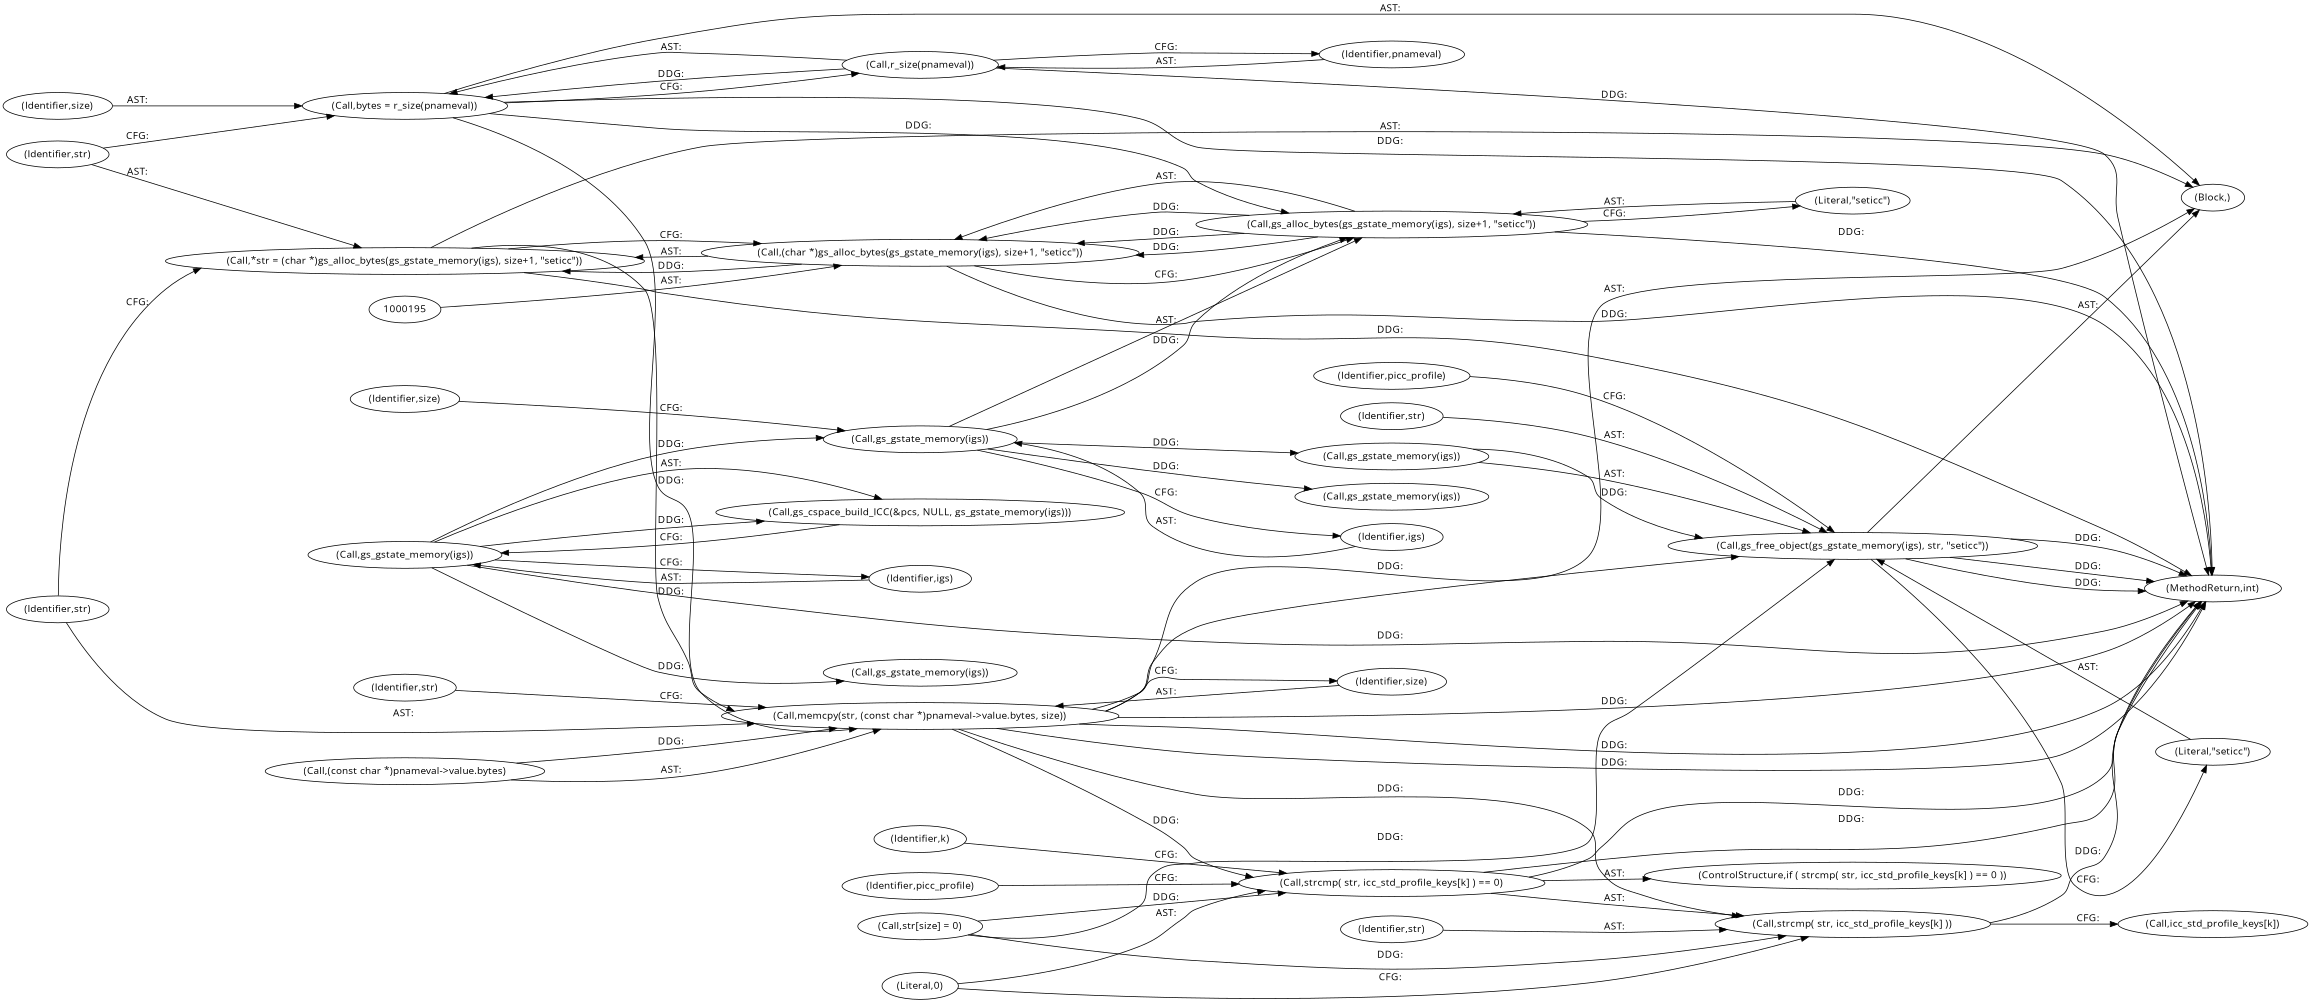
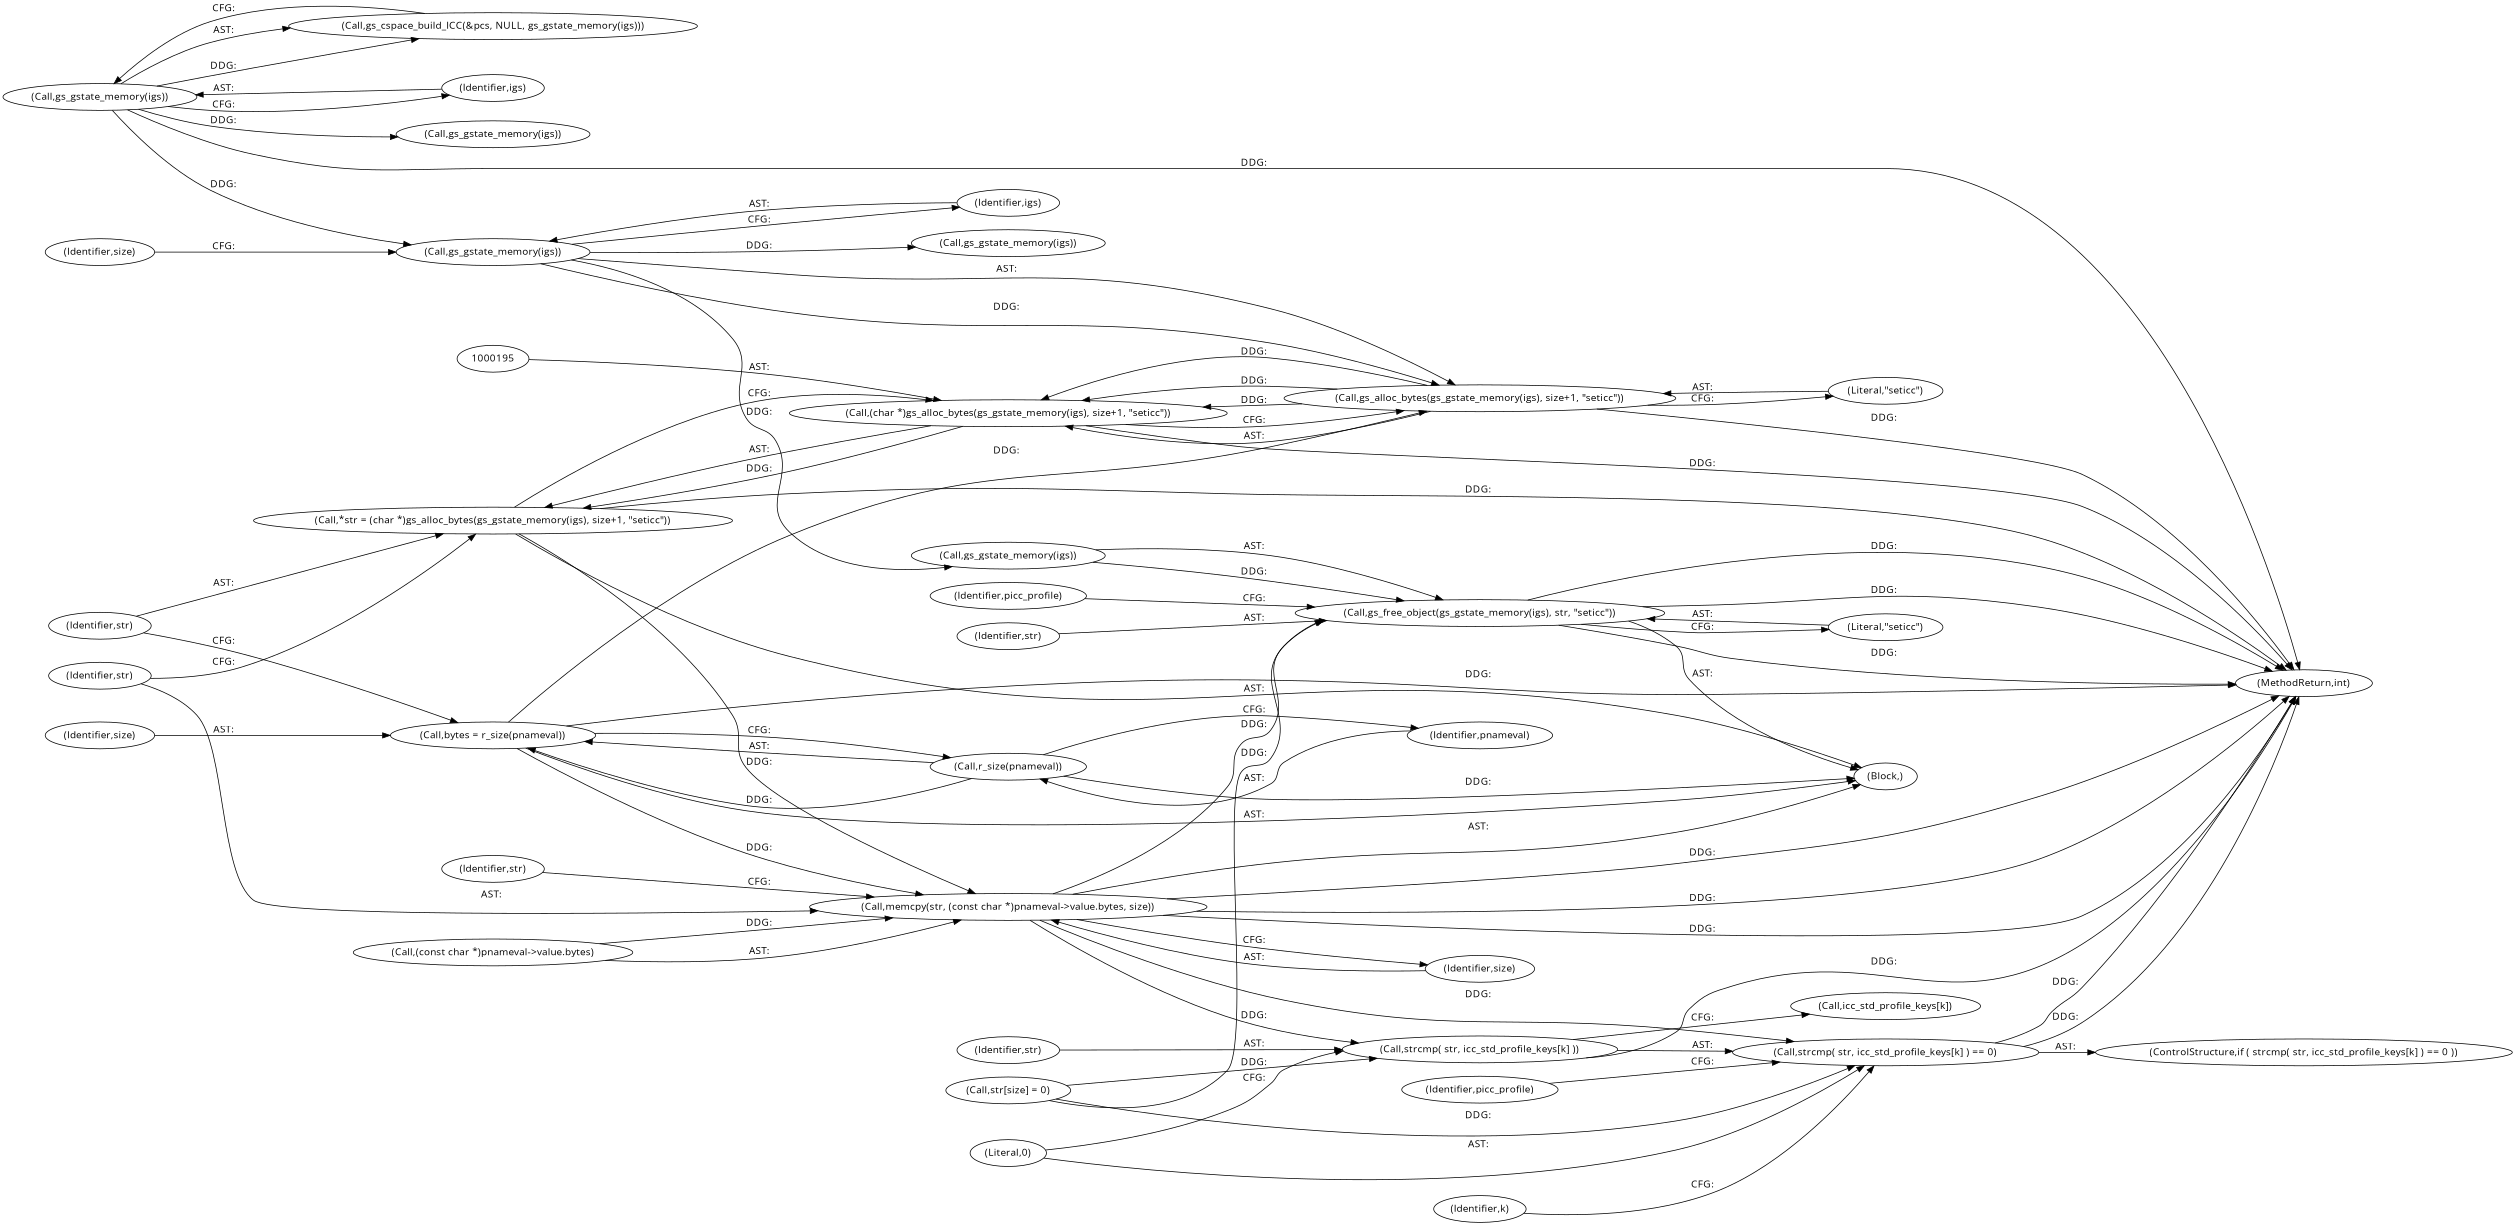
(1766, 111) -> (1455, 797)
(1613, 905) -> (1671, 1051)
